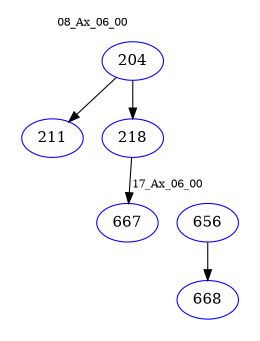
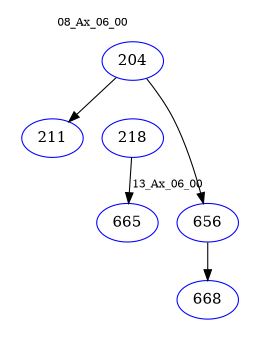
(133, 94) -> (180, 133)
(168, 185) -> (168, 185)
(127, 223) -> (127, 223)
